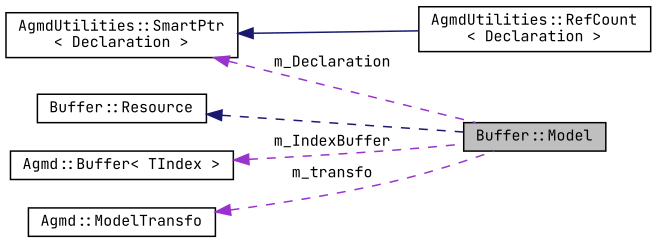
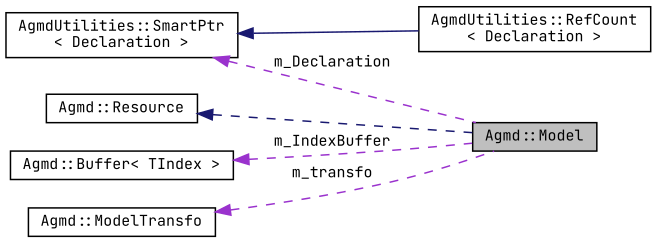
(122, 108) -> (122, 108)
(535, 137) -> (535, 137)
